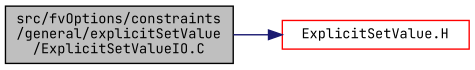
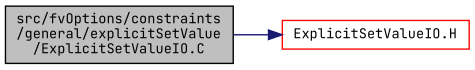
(376, 35) -> (376, 35)
